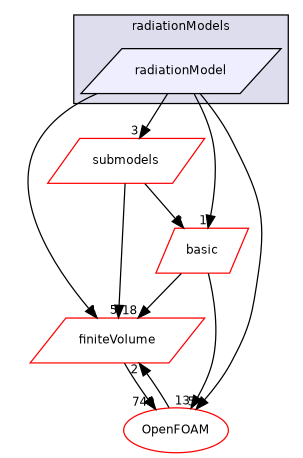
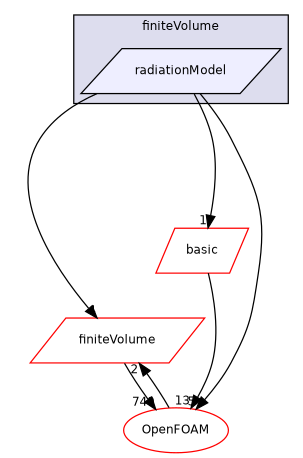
(181, 27) -> (181, 27)
(126, 161) -> none
(164, 291) -> none
